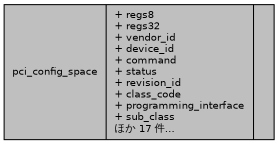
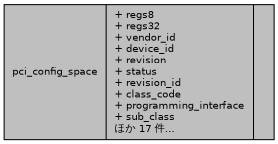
(146, 60) -> (141, 60)
